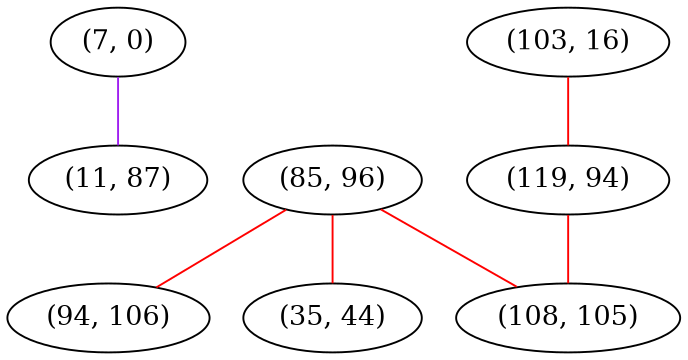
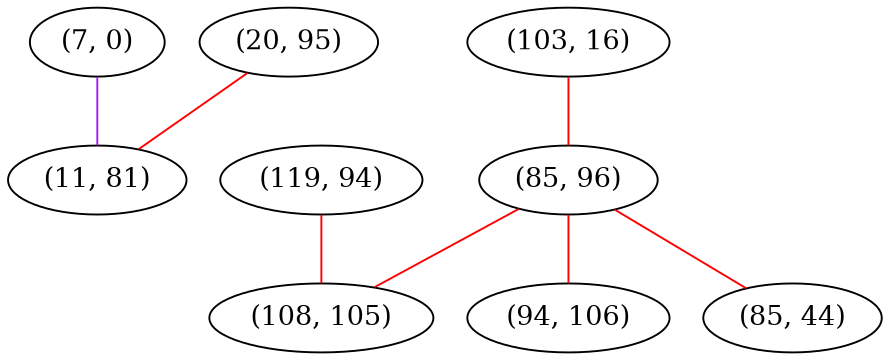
none -> (289, 42)
(568, 111) -> (568, 111)
(118, 180) -> (97, 180)
(333, 318) -> (793, 318)
